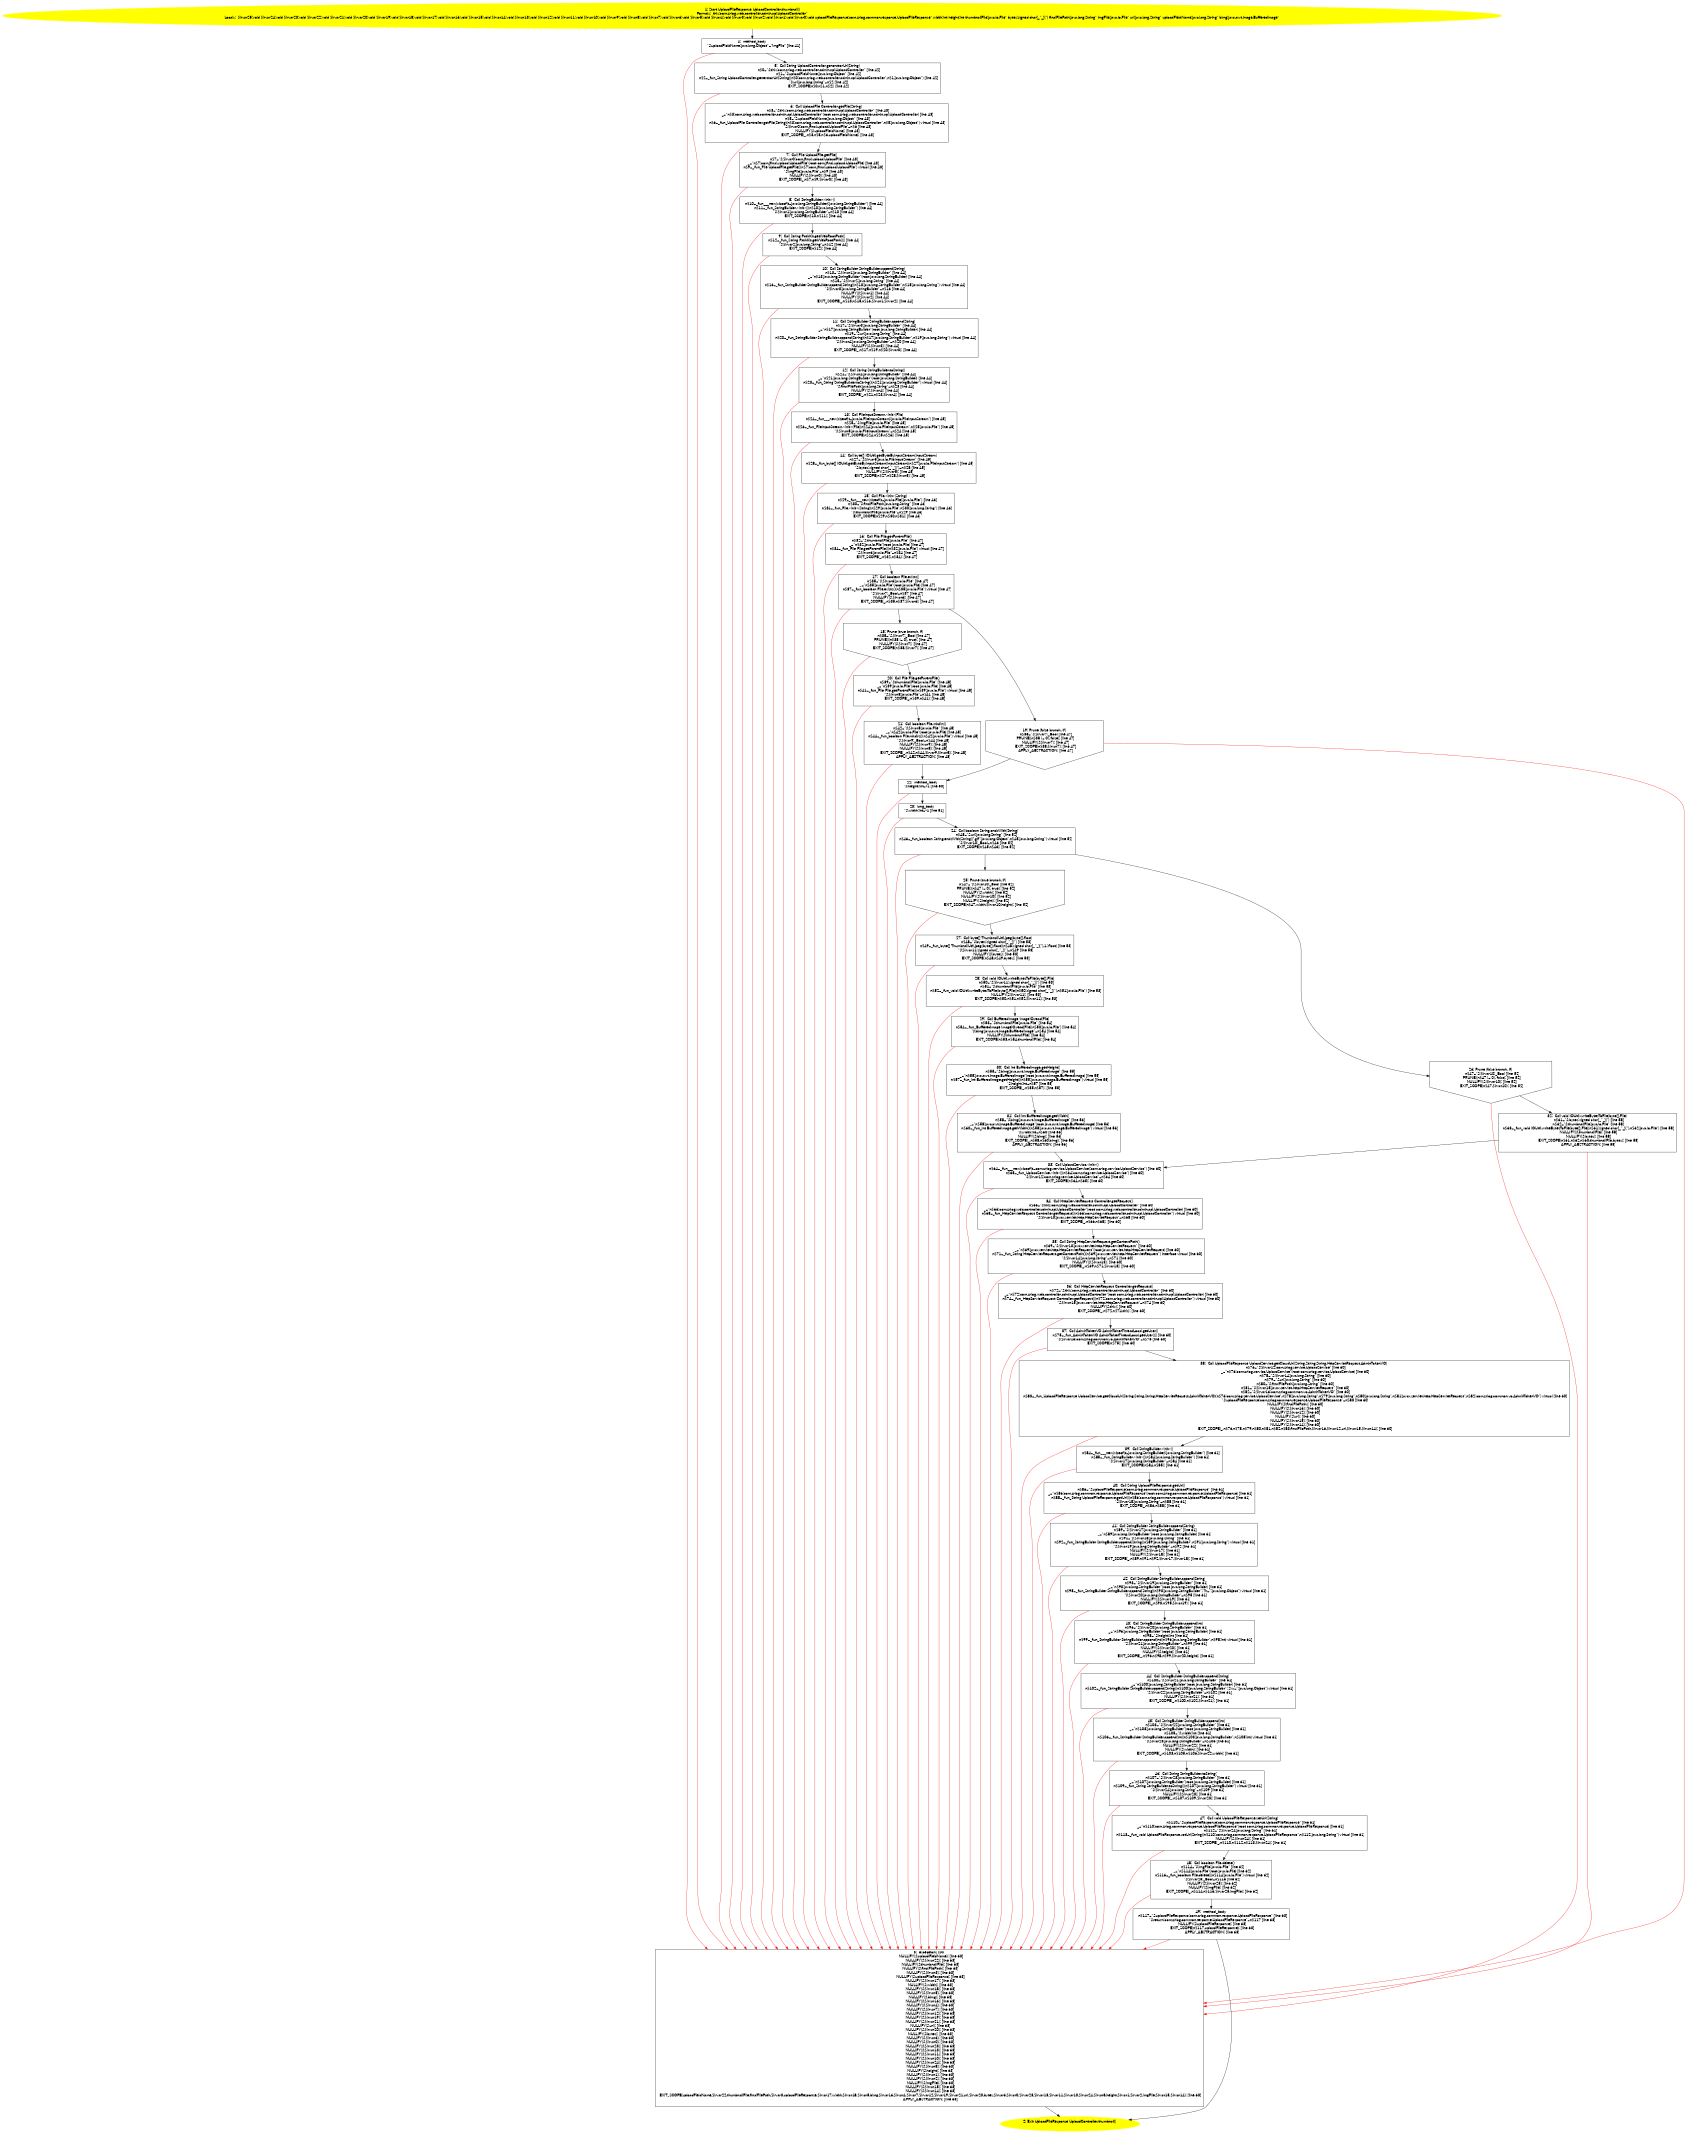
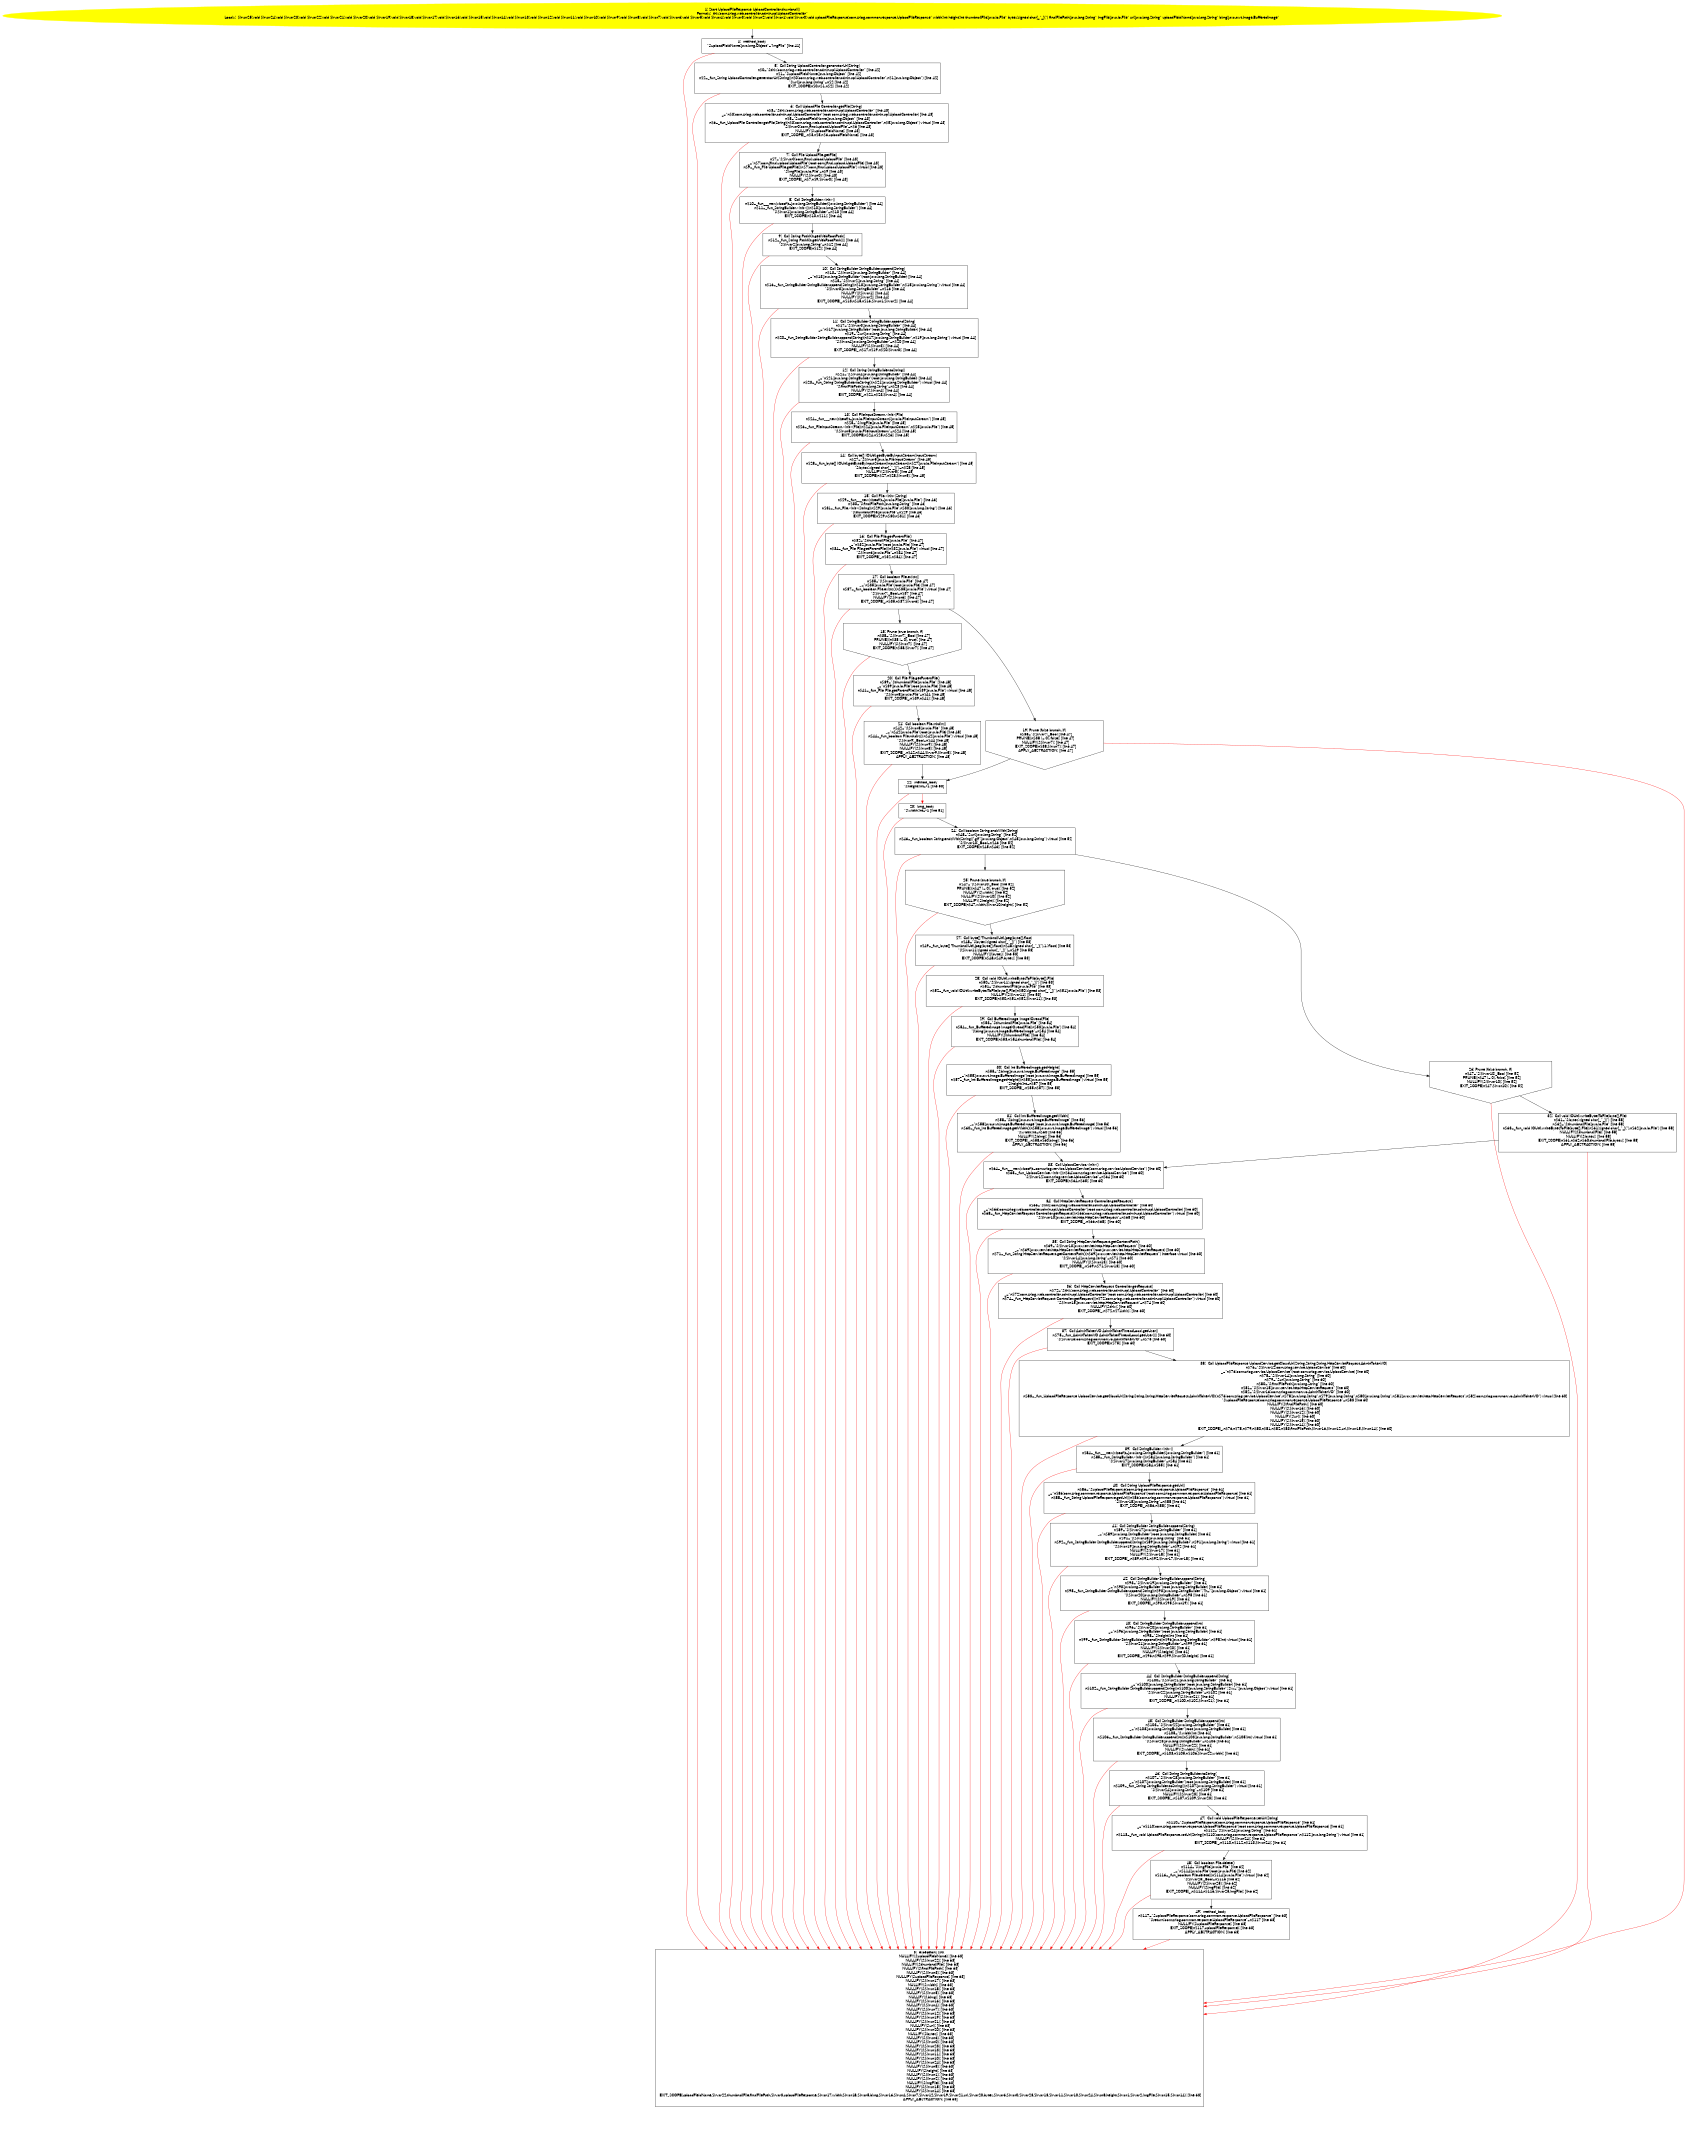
(922, 797) -> (922, 797)
(1070, 2124) -> none
